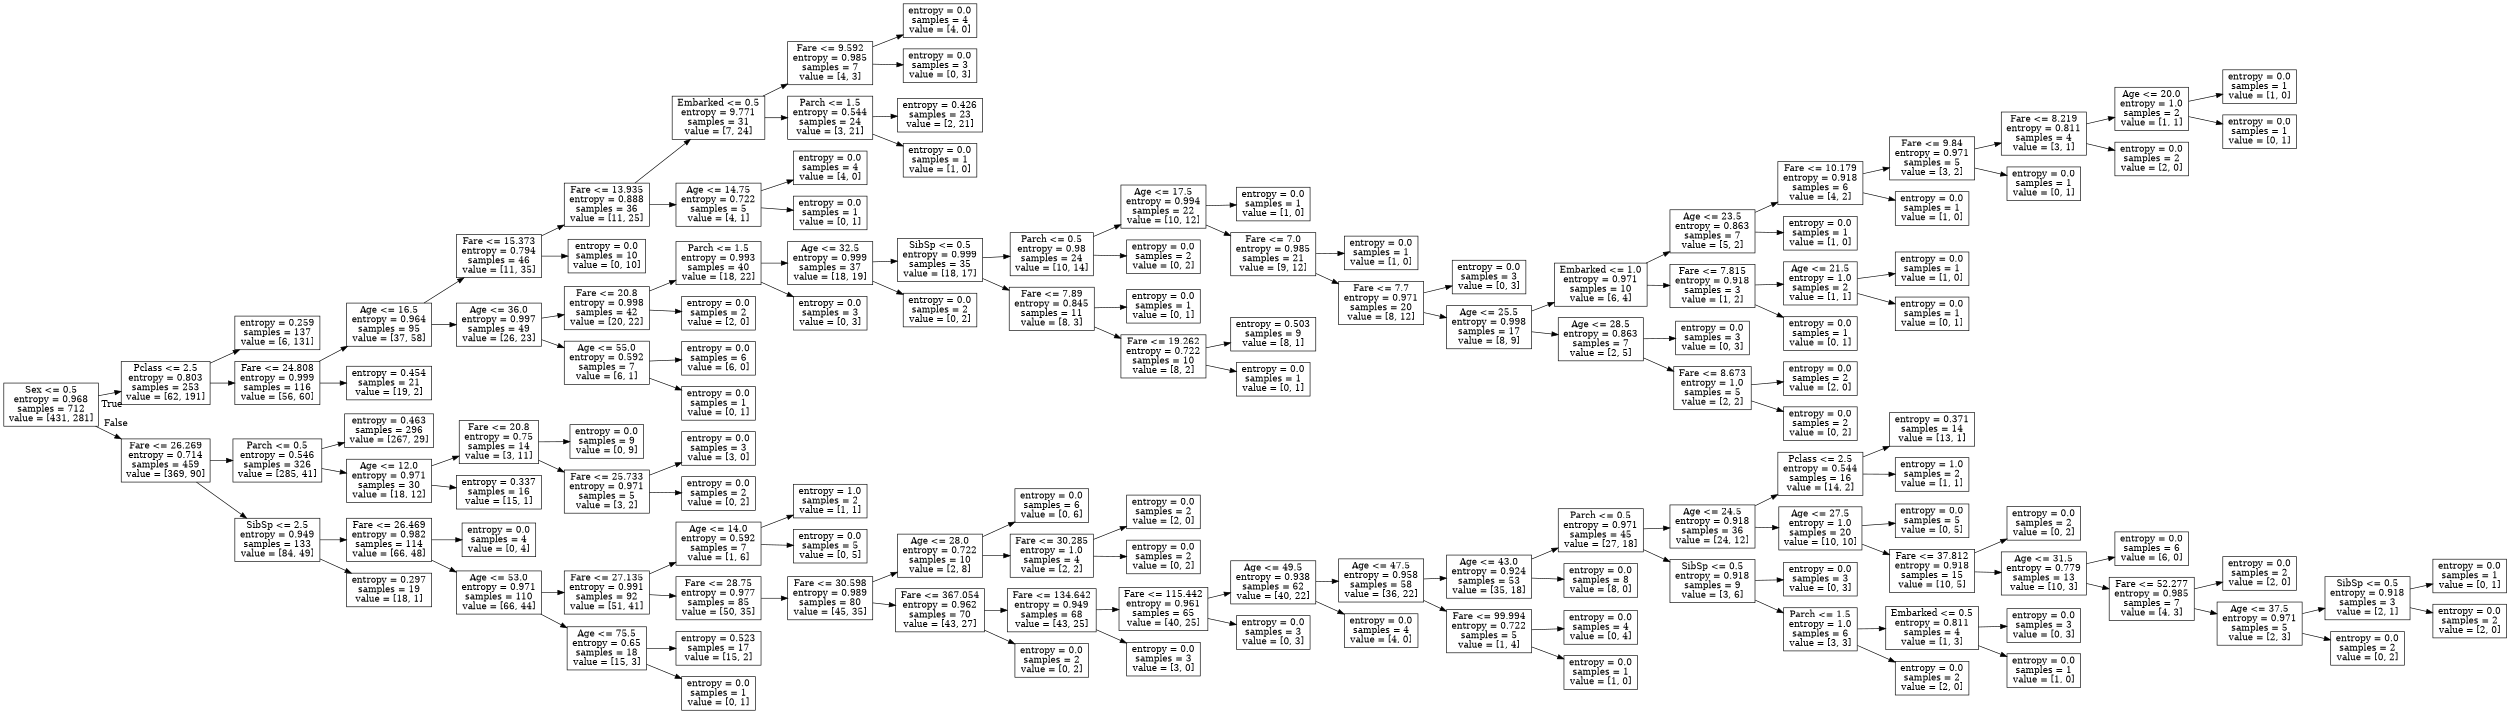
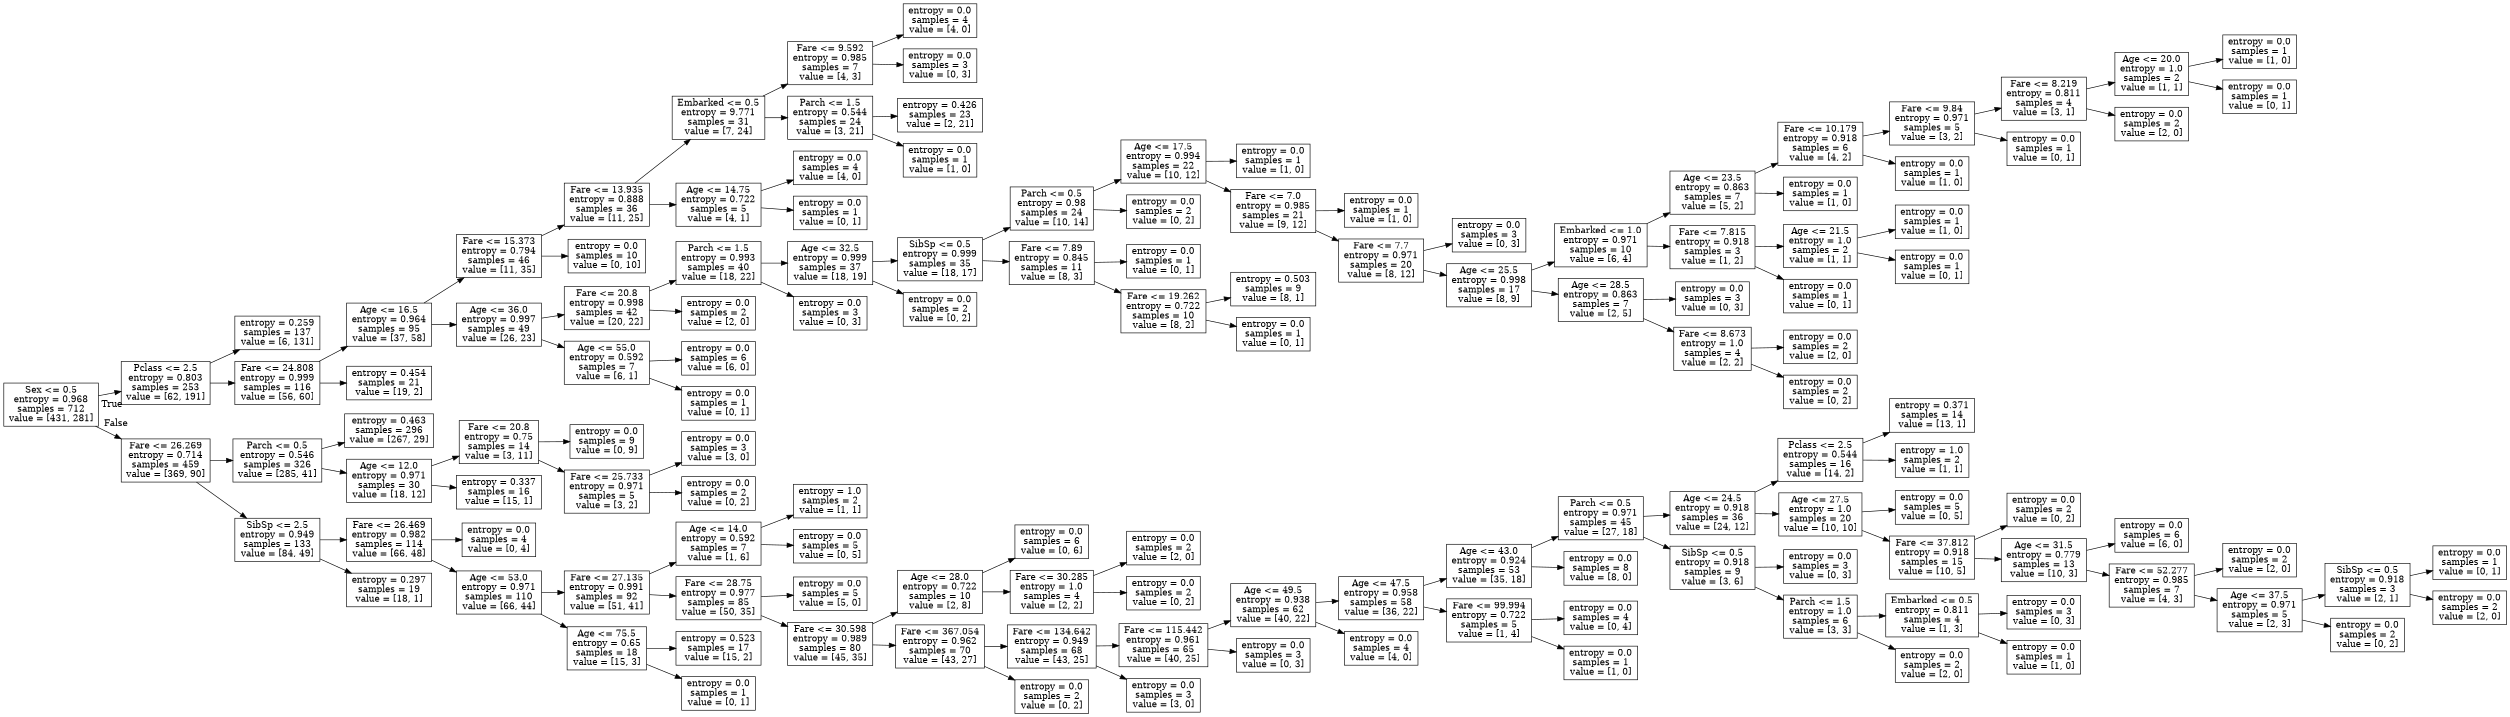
(1712, 388) -> (1712, 349)
none -> (830, 594)
